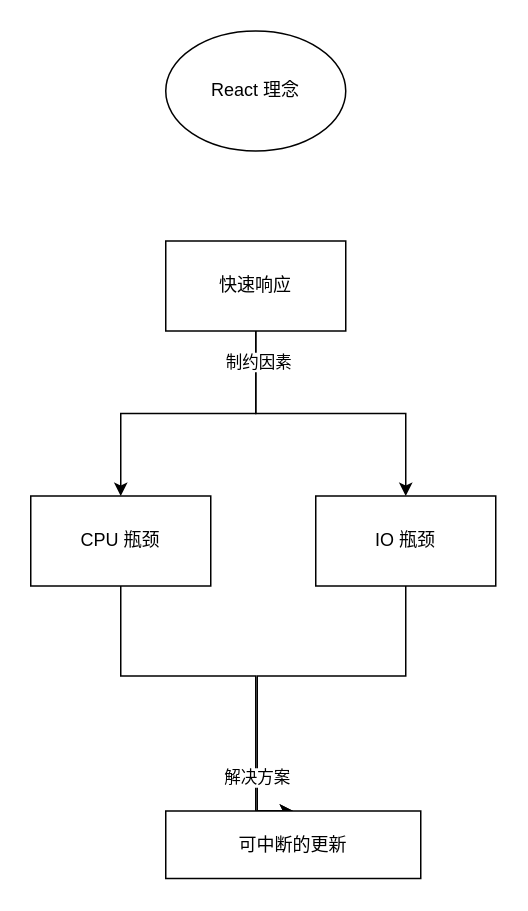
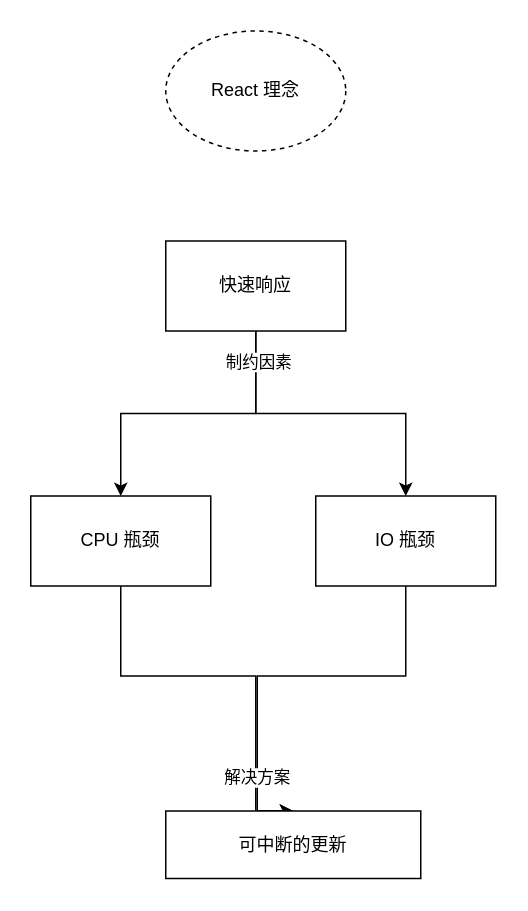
(256, 91) -> (256, 91)
